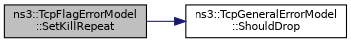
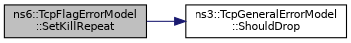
(75, 21) -> (75, 21)
